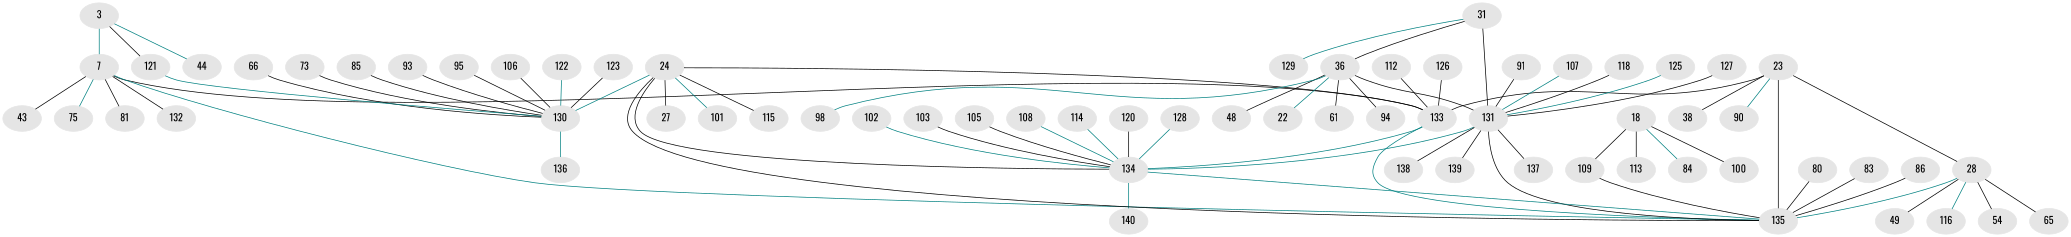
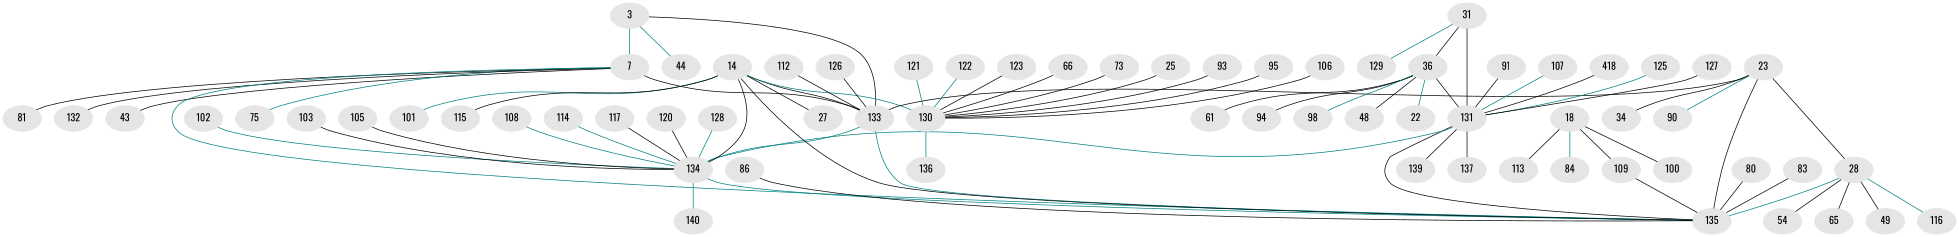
(125, 41) -> (785, 29)
(356, 67) -> (1171, 67)
(665, 67) -> (732, 67)
(1624, 67) -> (1609, 67)
none -> (615, 119)
(1688, 119) -> (1621, 119)
(1404, 170) -> none
